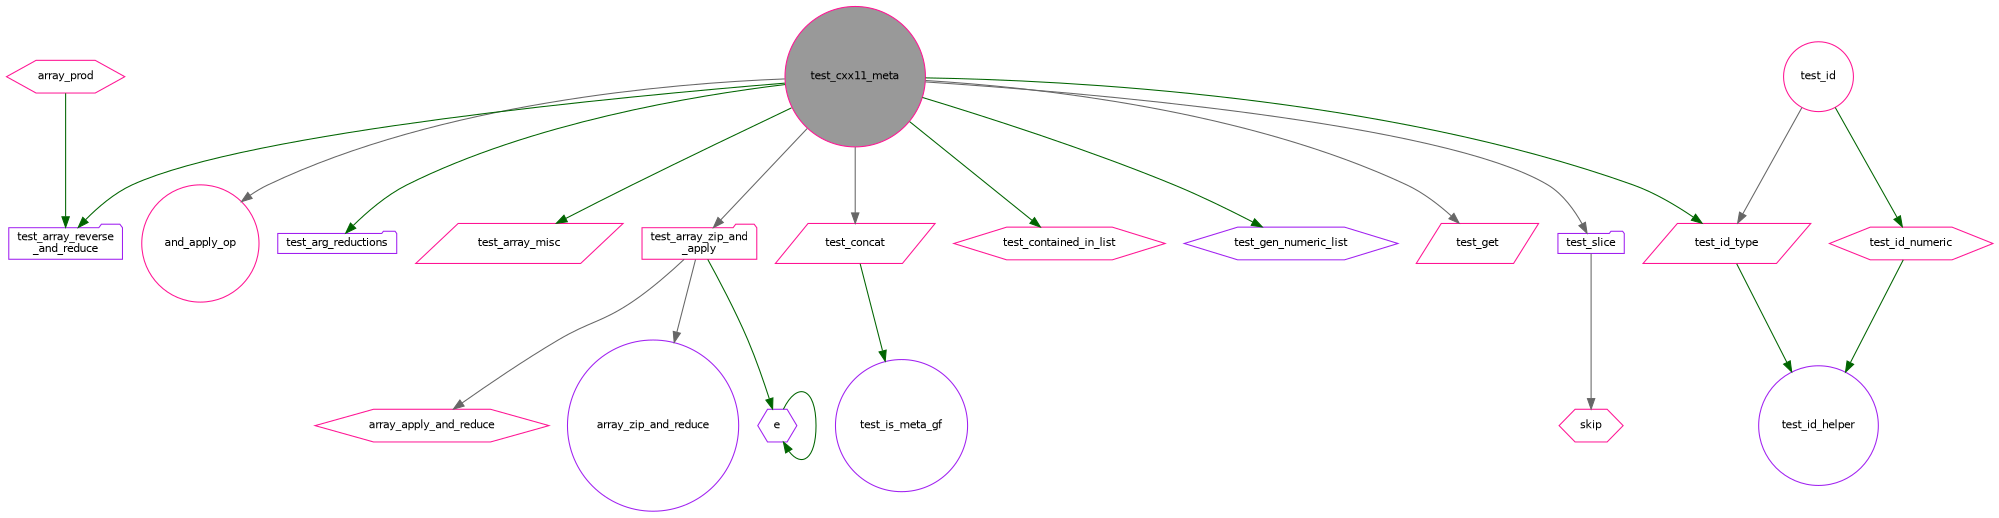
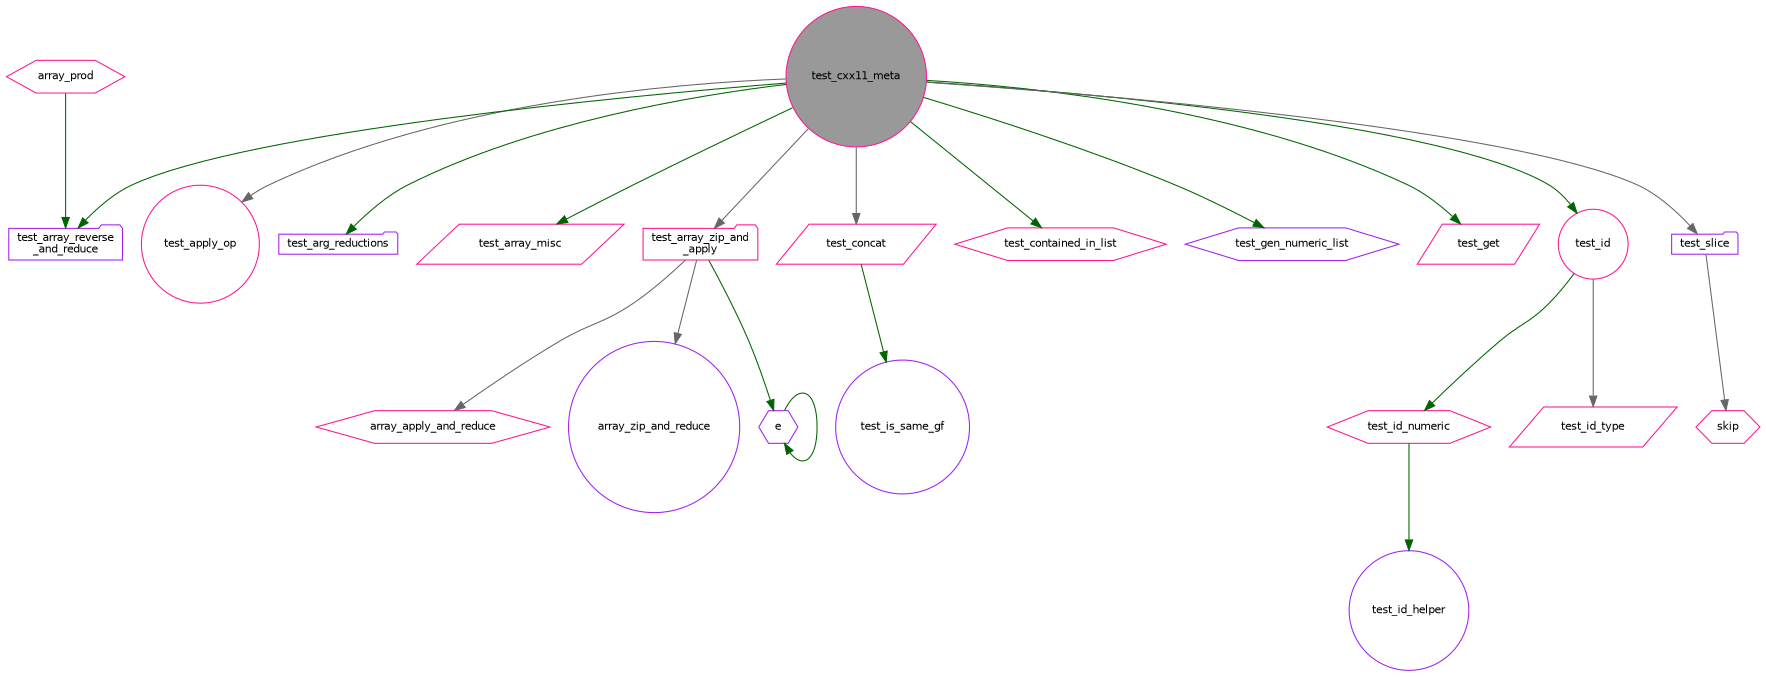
(1317, 110) -> (1387, 136)
(1197, 117) -> (1199, 117)
(200, 243) -> (200, 244)
(1762, 313) -> none
(902, 426) -> (903, 427)
